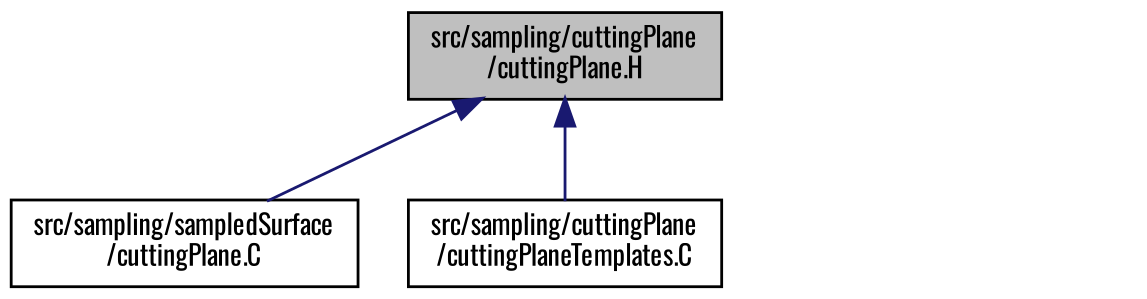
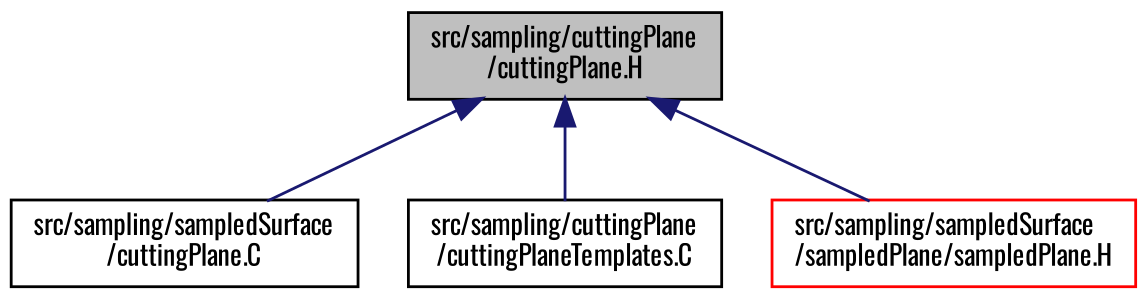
none -> (954, 243)
